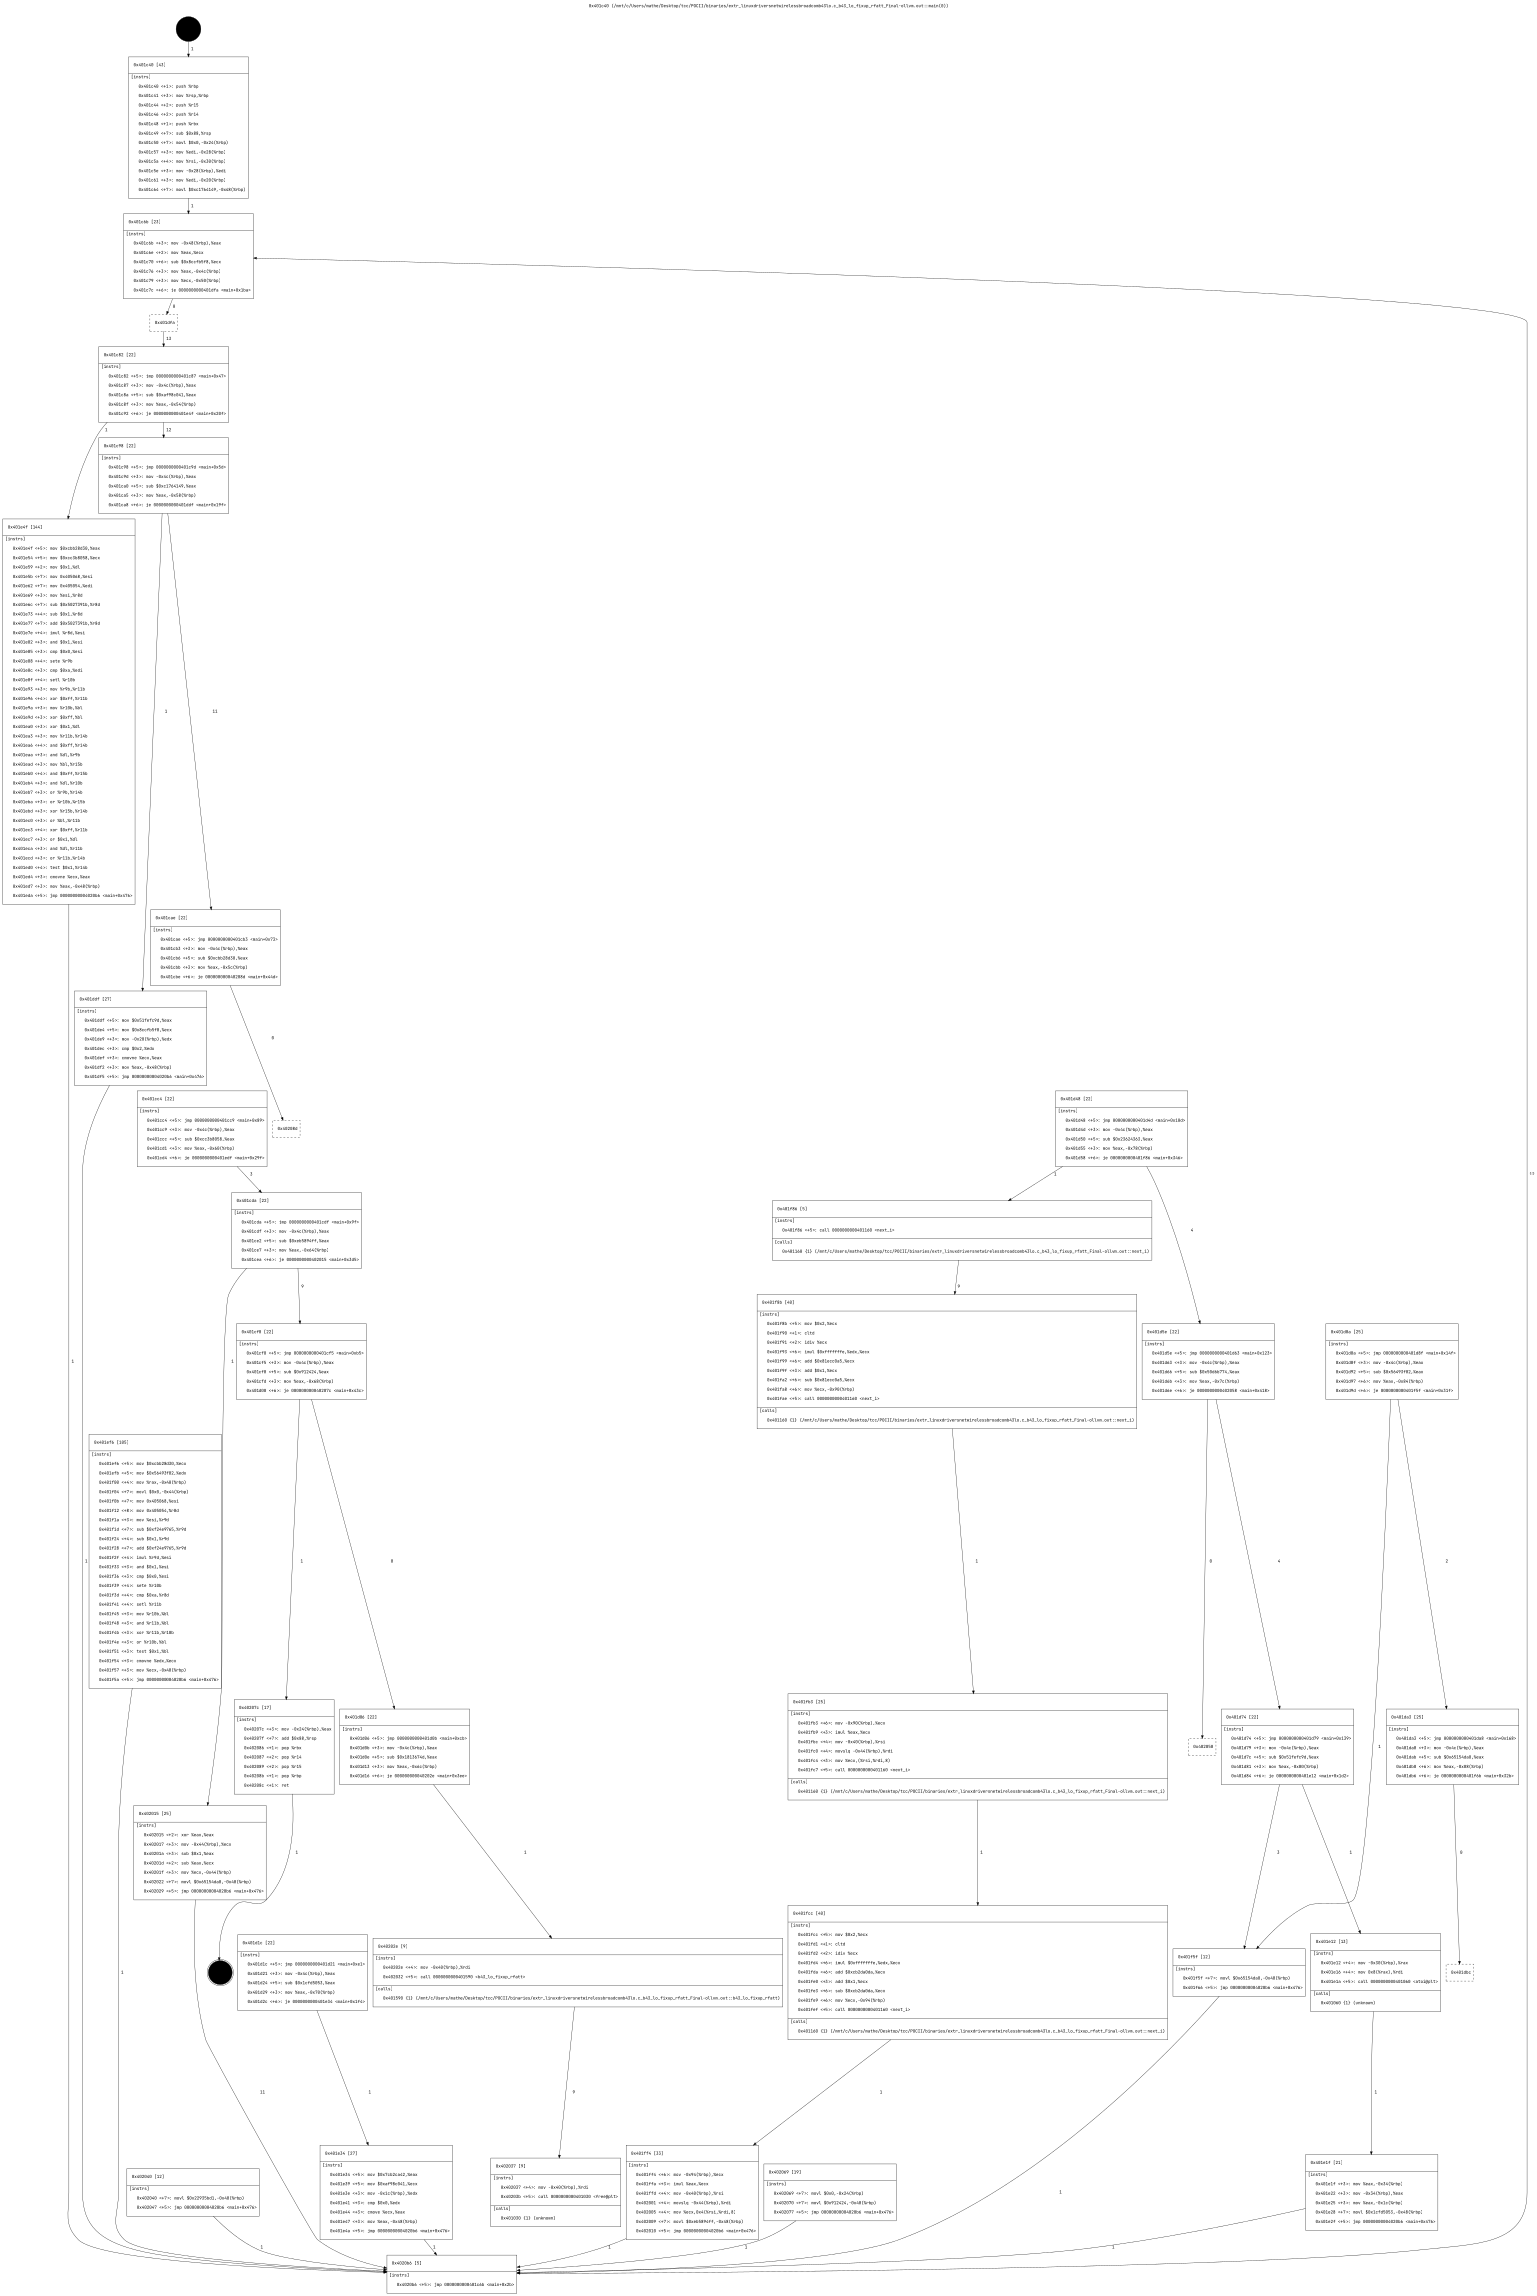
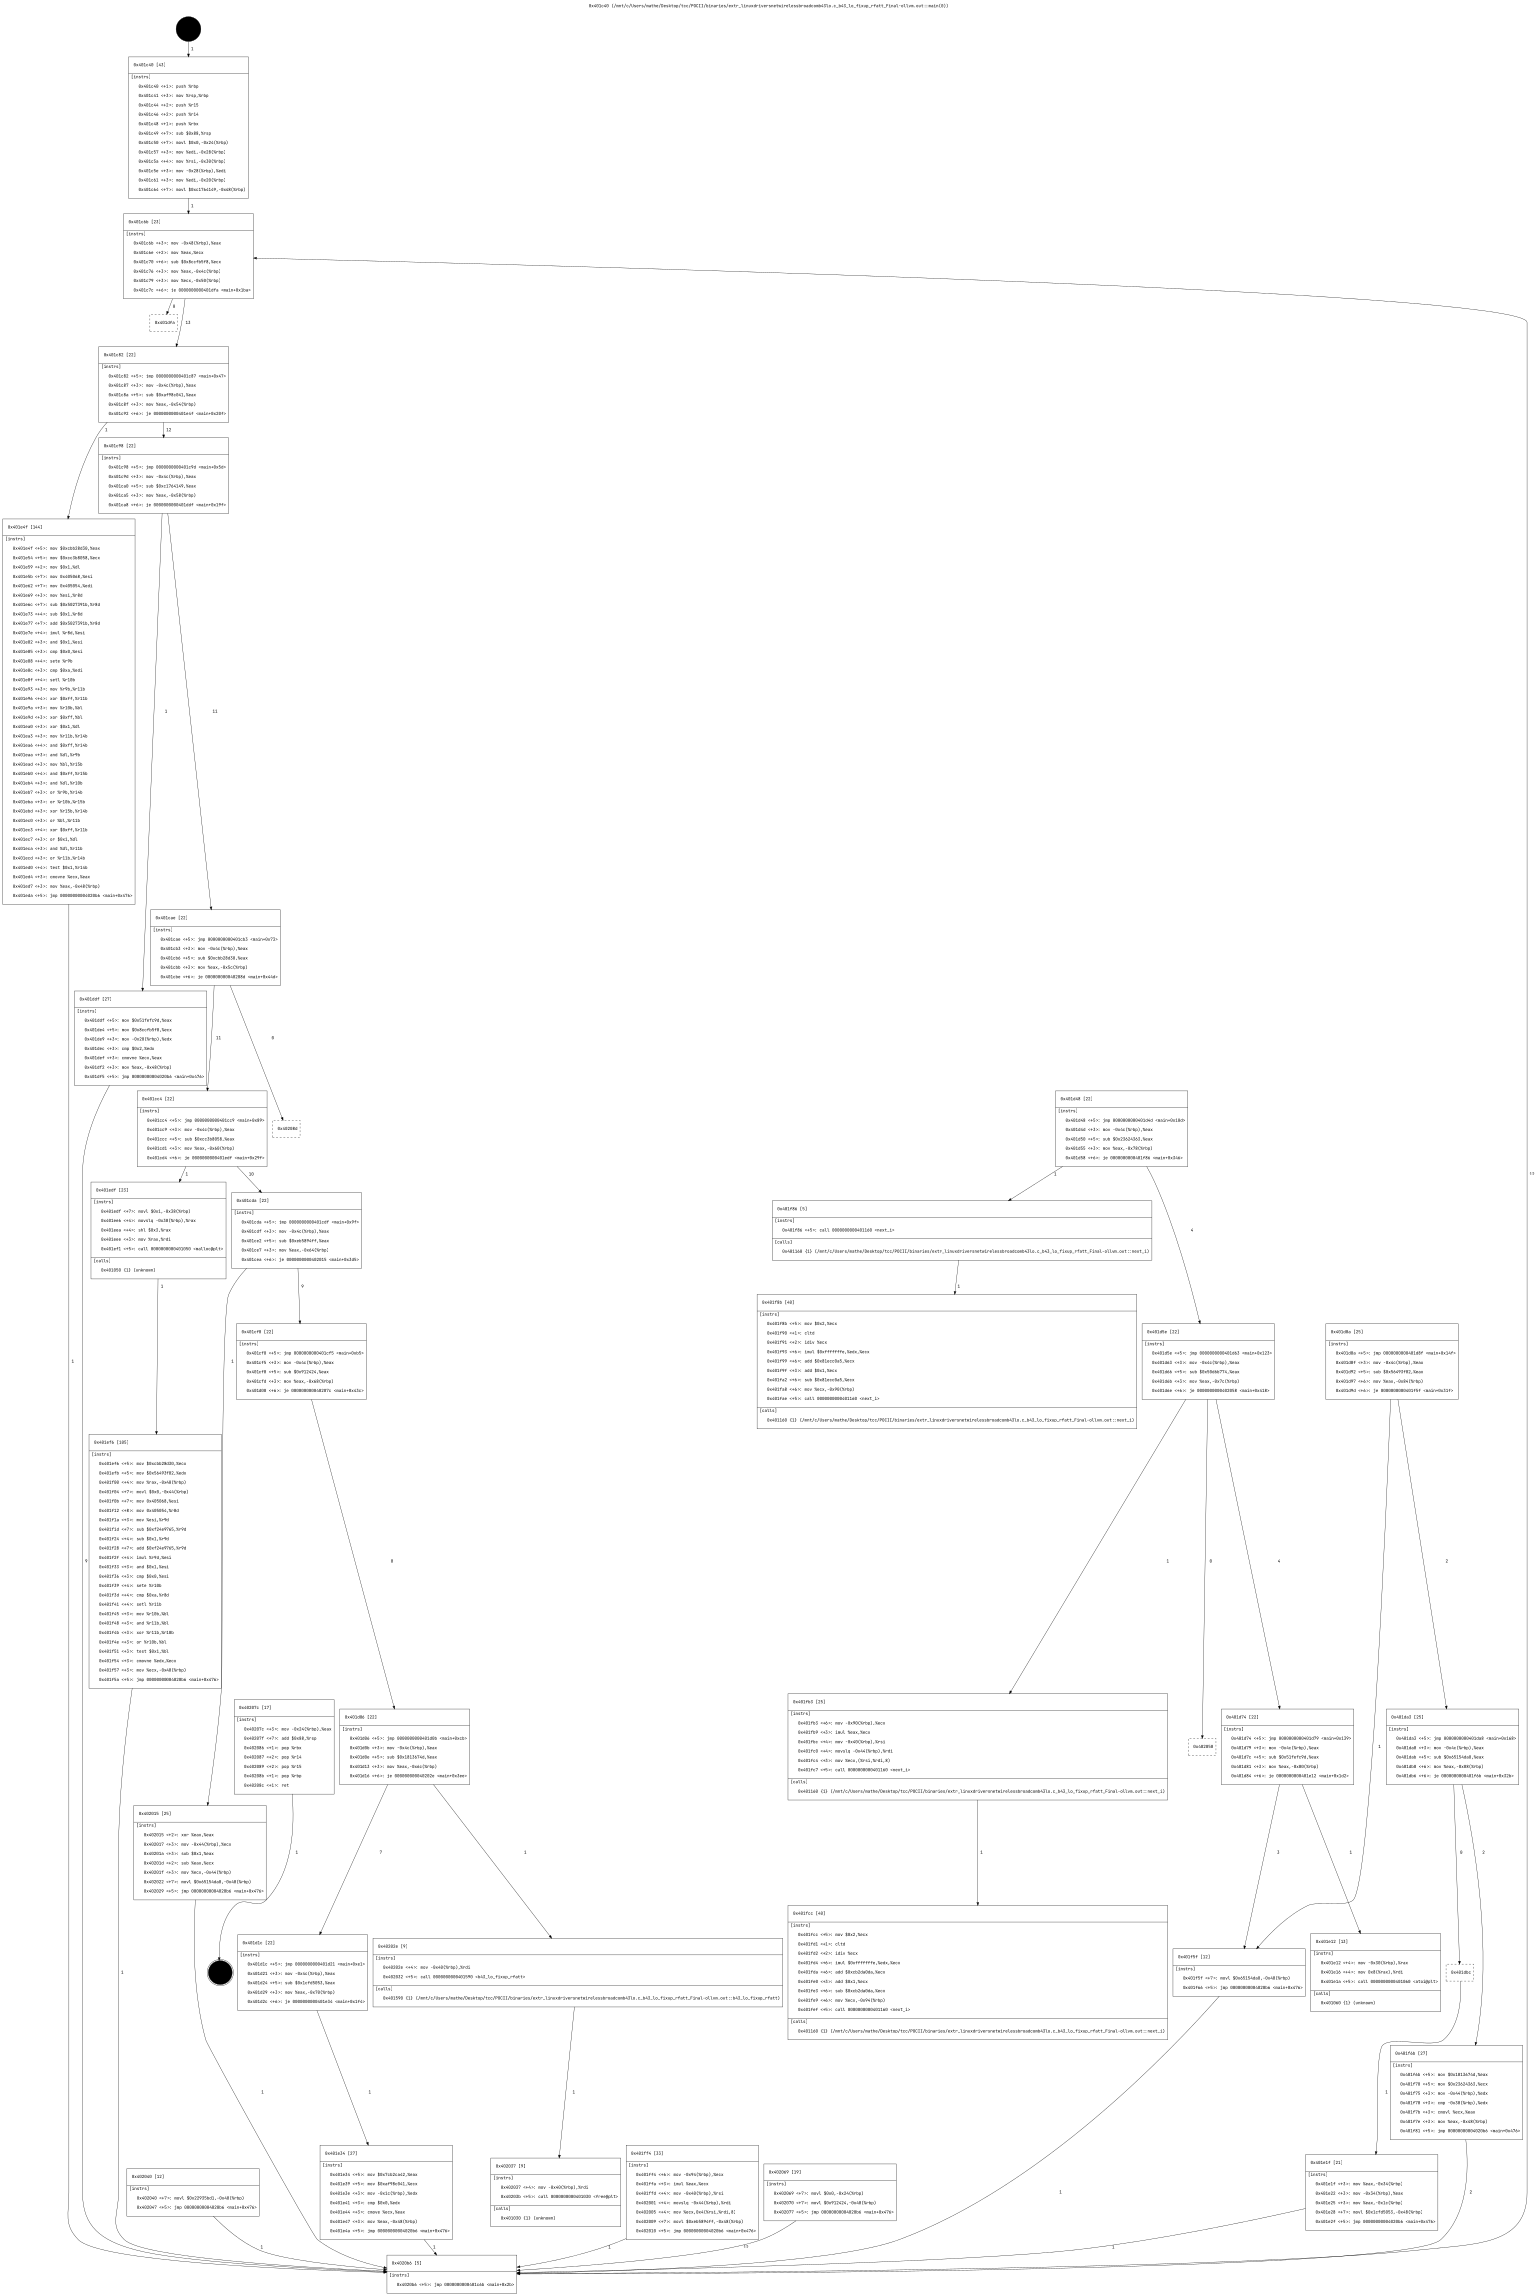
(164, 337) -> (182, 321)
none -> (212, 1037)
(250, 1174) -> (250, 1174)
none -> (159, 1230)
(958, 1287) -> (958, 1287)
(293, 1548) -> none
(963, 1560) -> (1098, 1545)
(85, 1561) -> (85, 1561)
none -> (354, 1858)
(1371, 2082) -> (1391, 2042)
(261, 2092) -> (261, 2092)
(573, 2092) -> (573, 2092)
(823, 2092) -> none
none -> (1457, 2092)
(745, 2247) -> (745, 2247)
